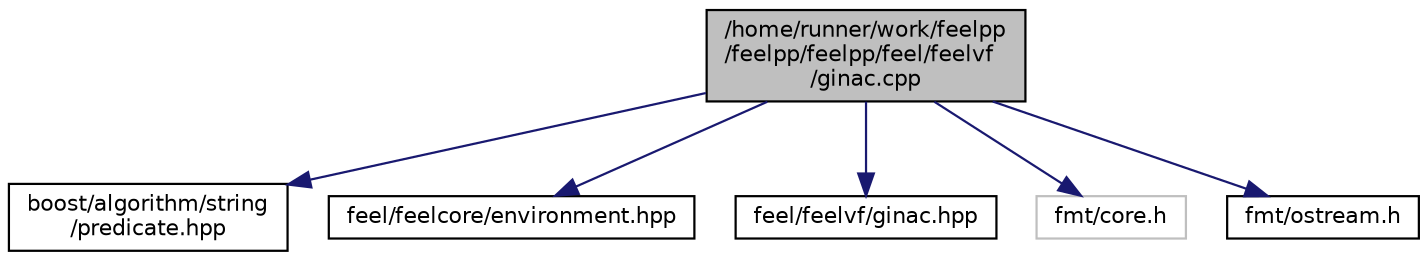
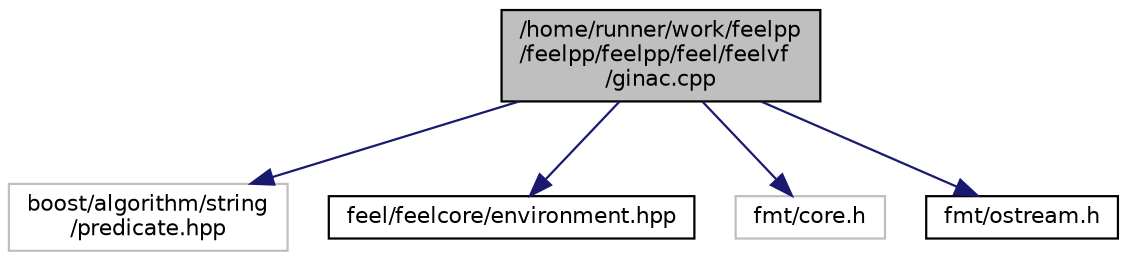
(148, 217) -> (148, 217)
(866, 217) -> none
